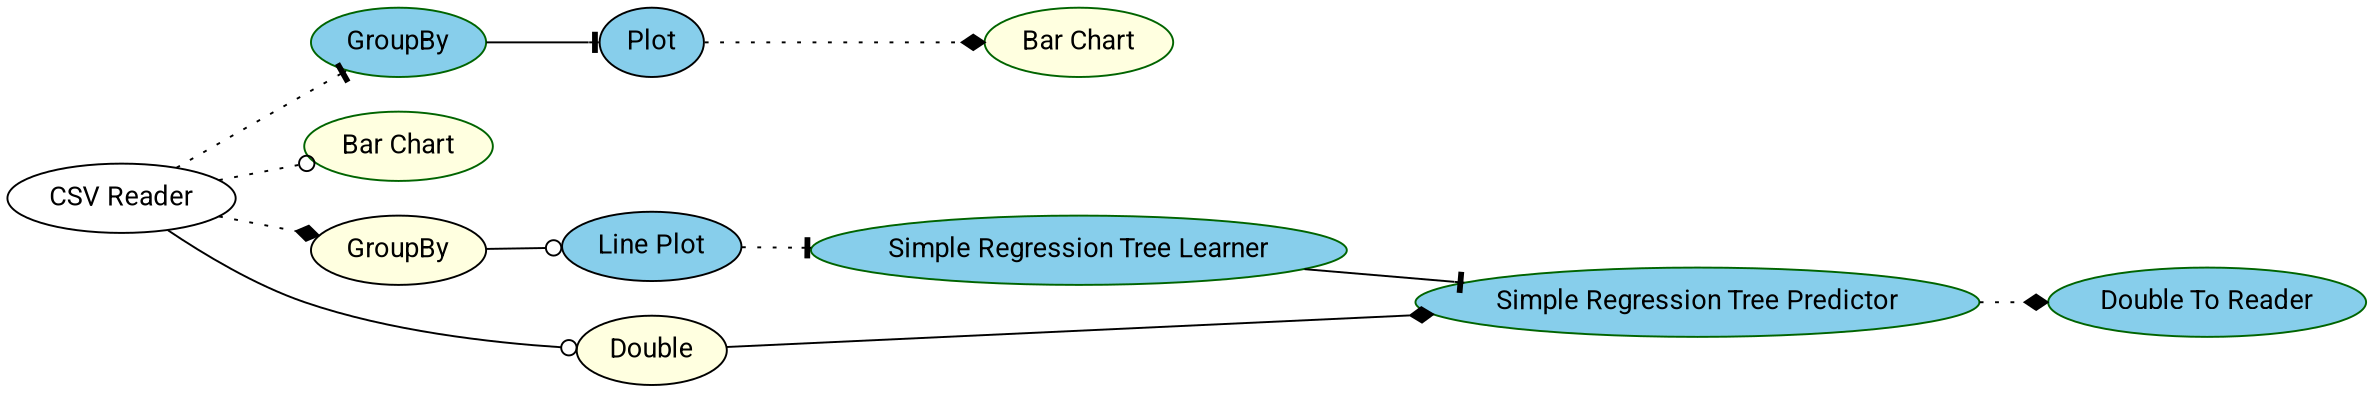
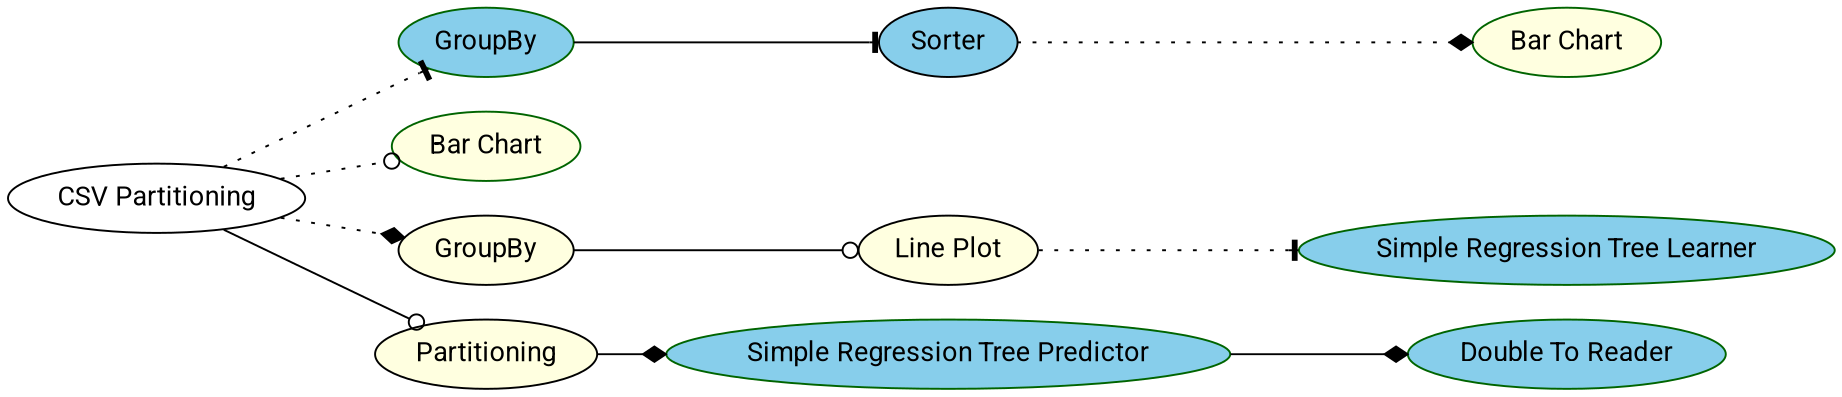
(652, 42) -> (948, 42)
(122, 198) -> (157, 198)
(652, 246) -> (948, 250)
(1379, 276) -> none
(2002, 302) -> (1307, 354)
(652, 350) -> (486, 354)
